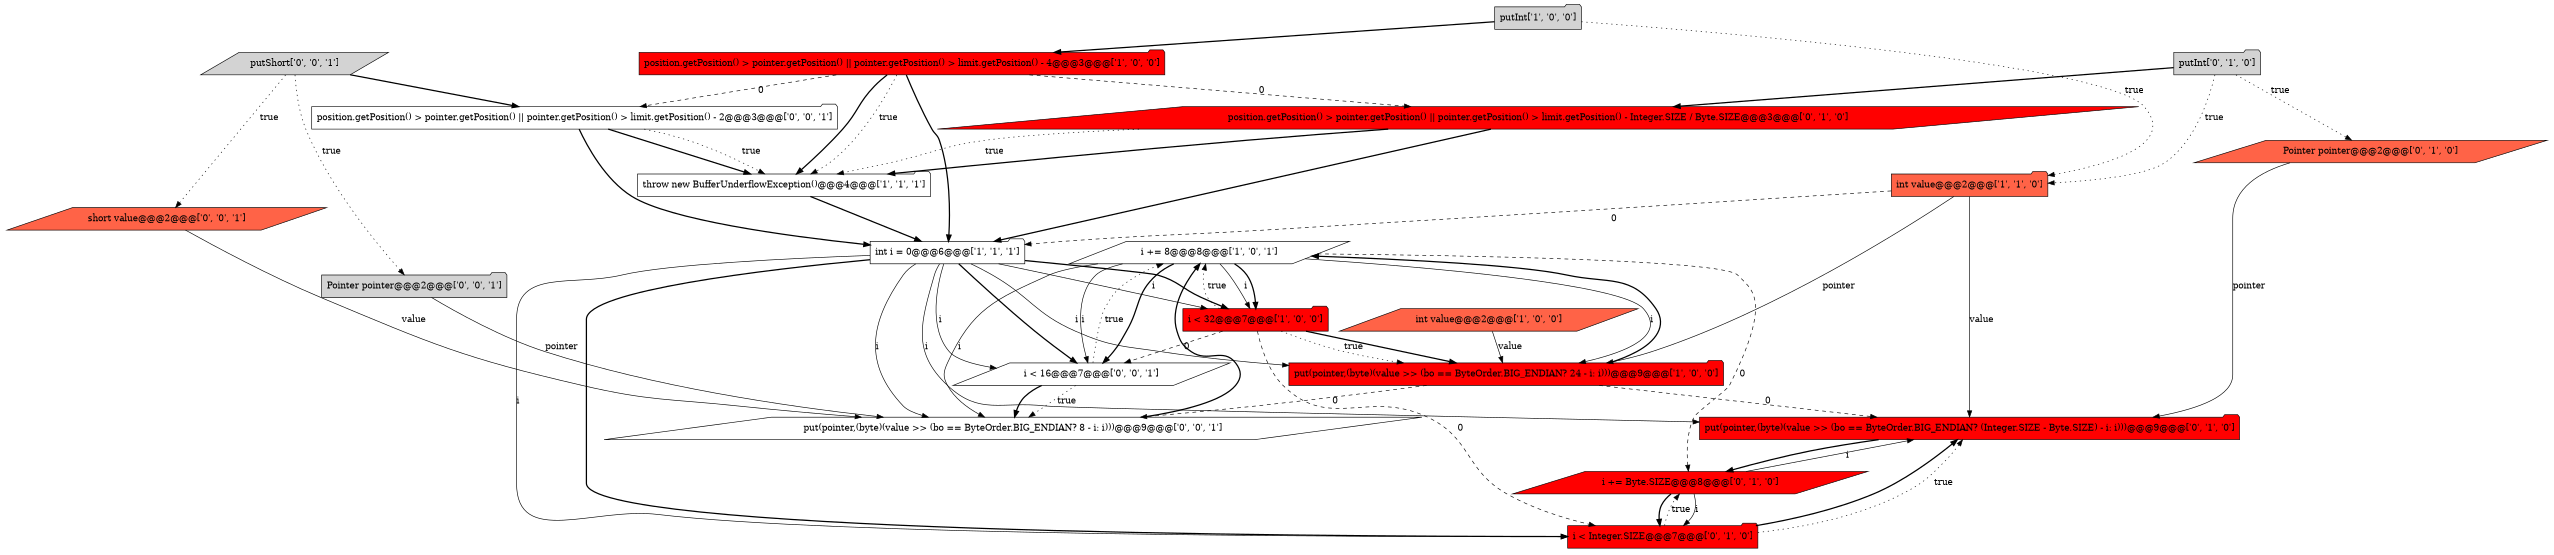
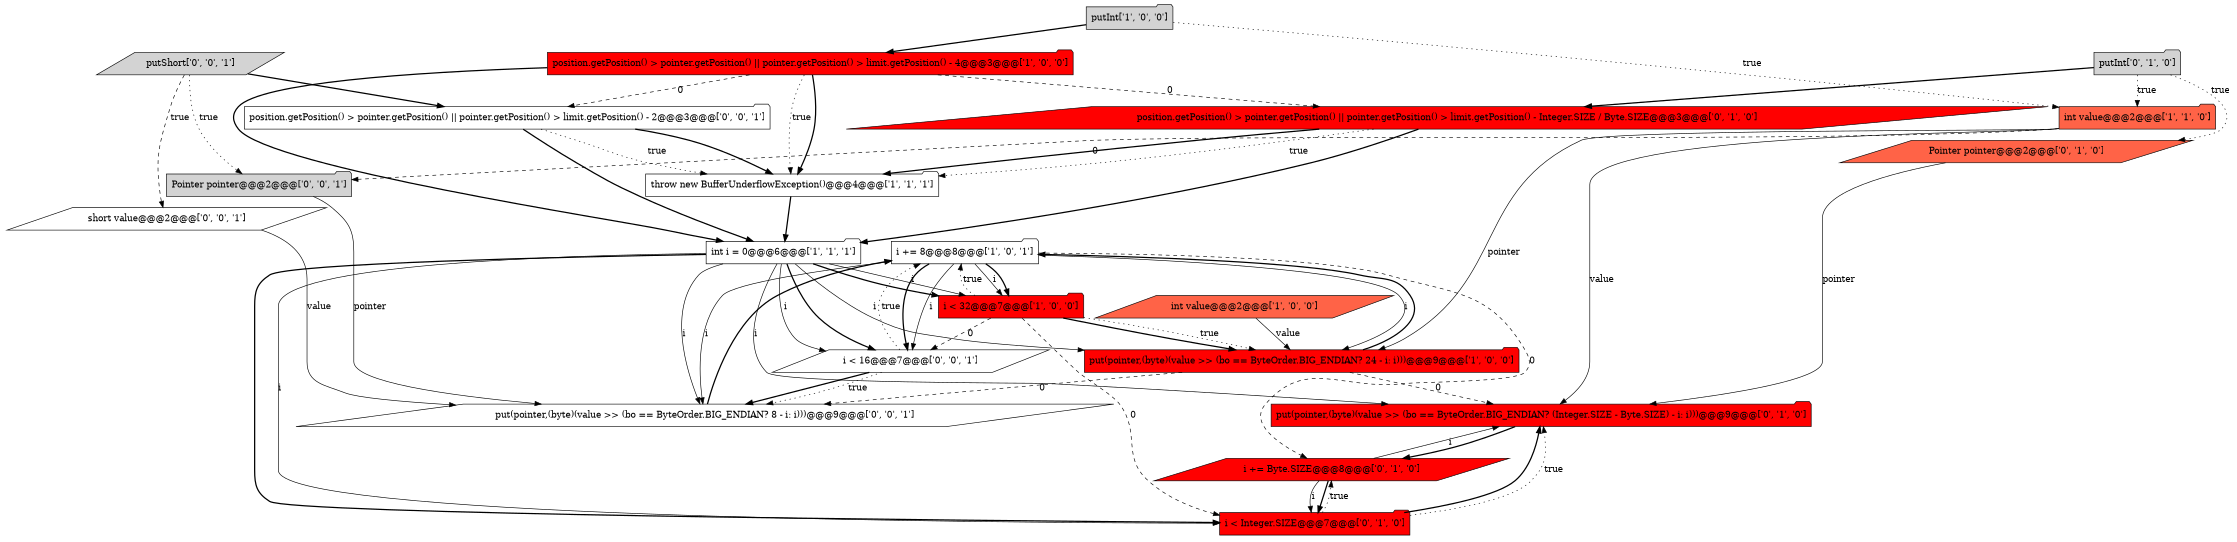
(233, 139) -> (162, 136)
(1461, 218) -> (1165, 139)
(167, 219) -> (167, 219)
(1209, 253) -> (965, 253)
